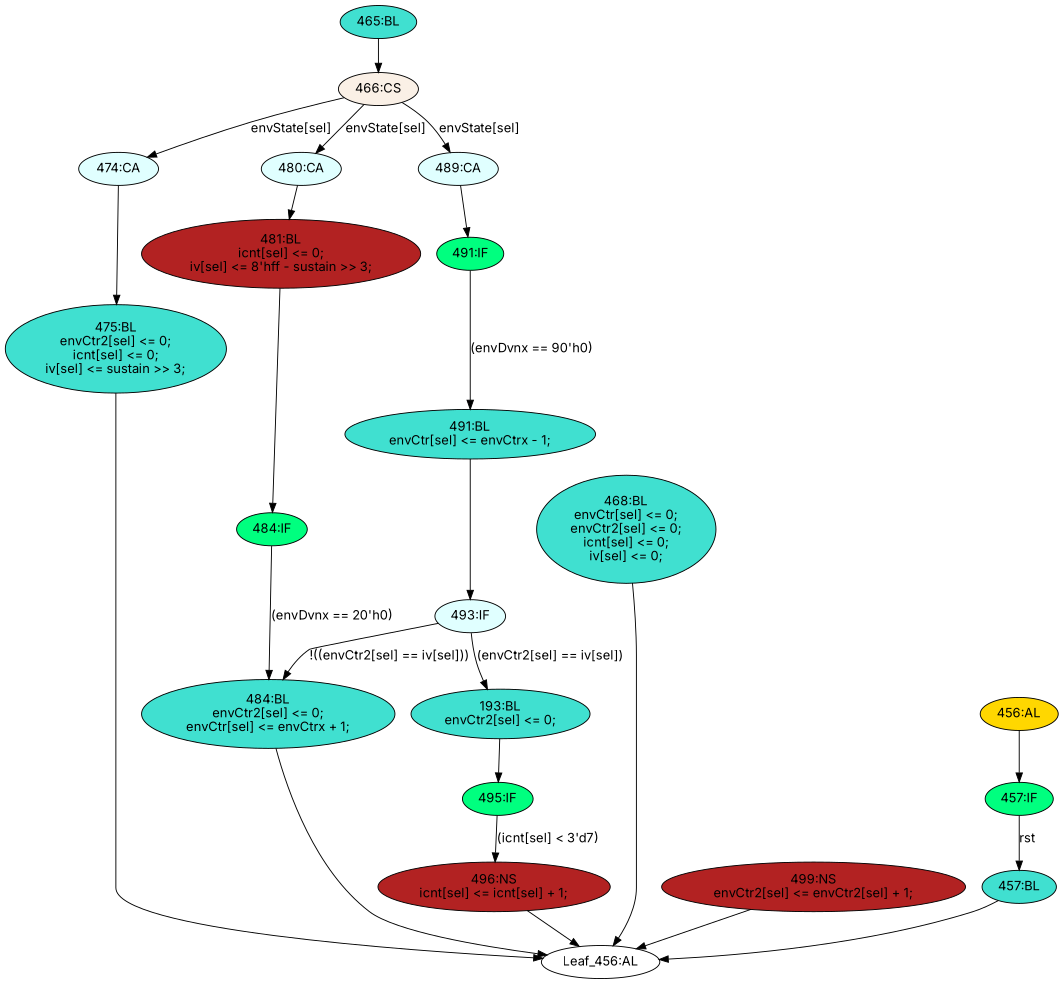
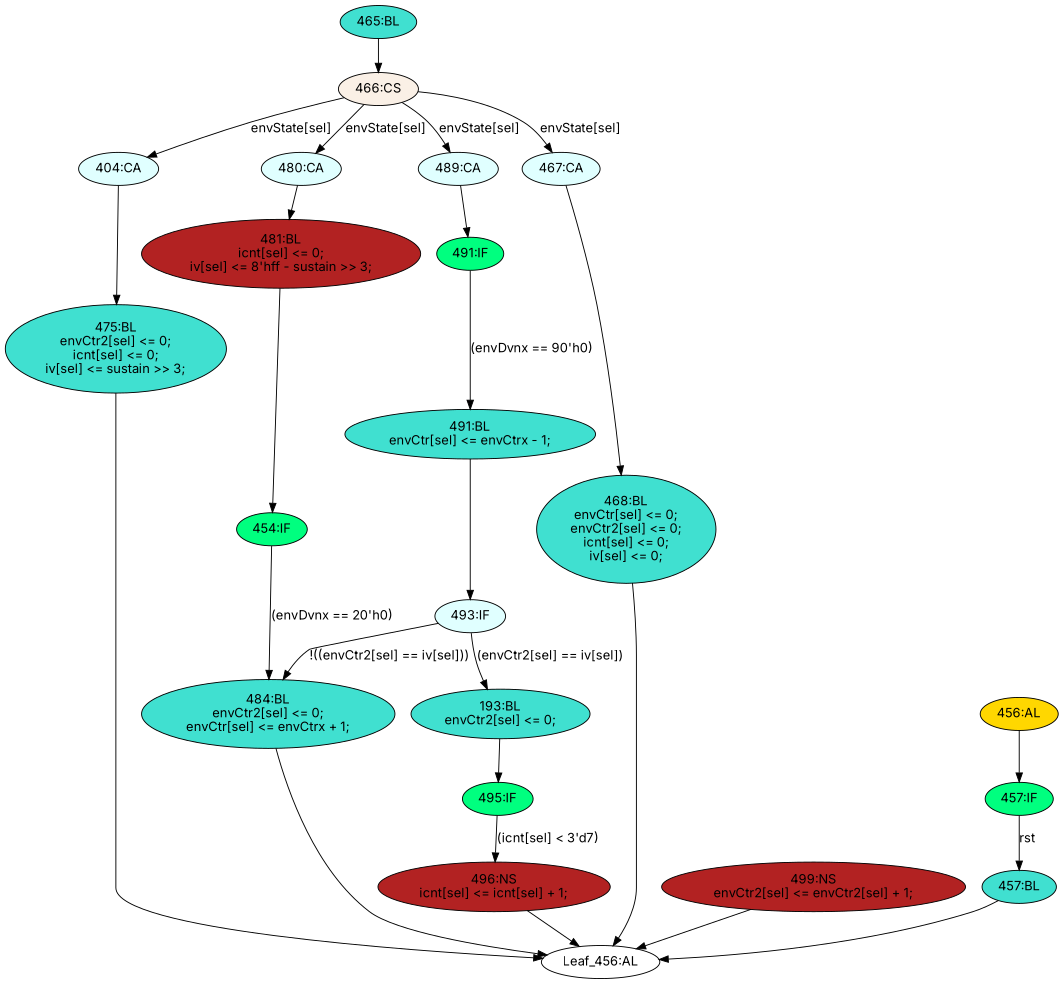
(119, 169) -> (119, 169)
none -> (561, 169)
(272, 529) -> (272, 529)
